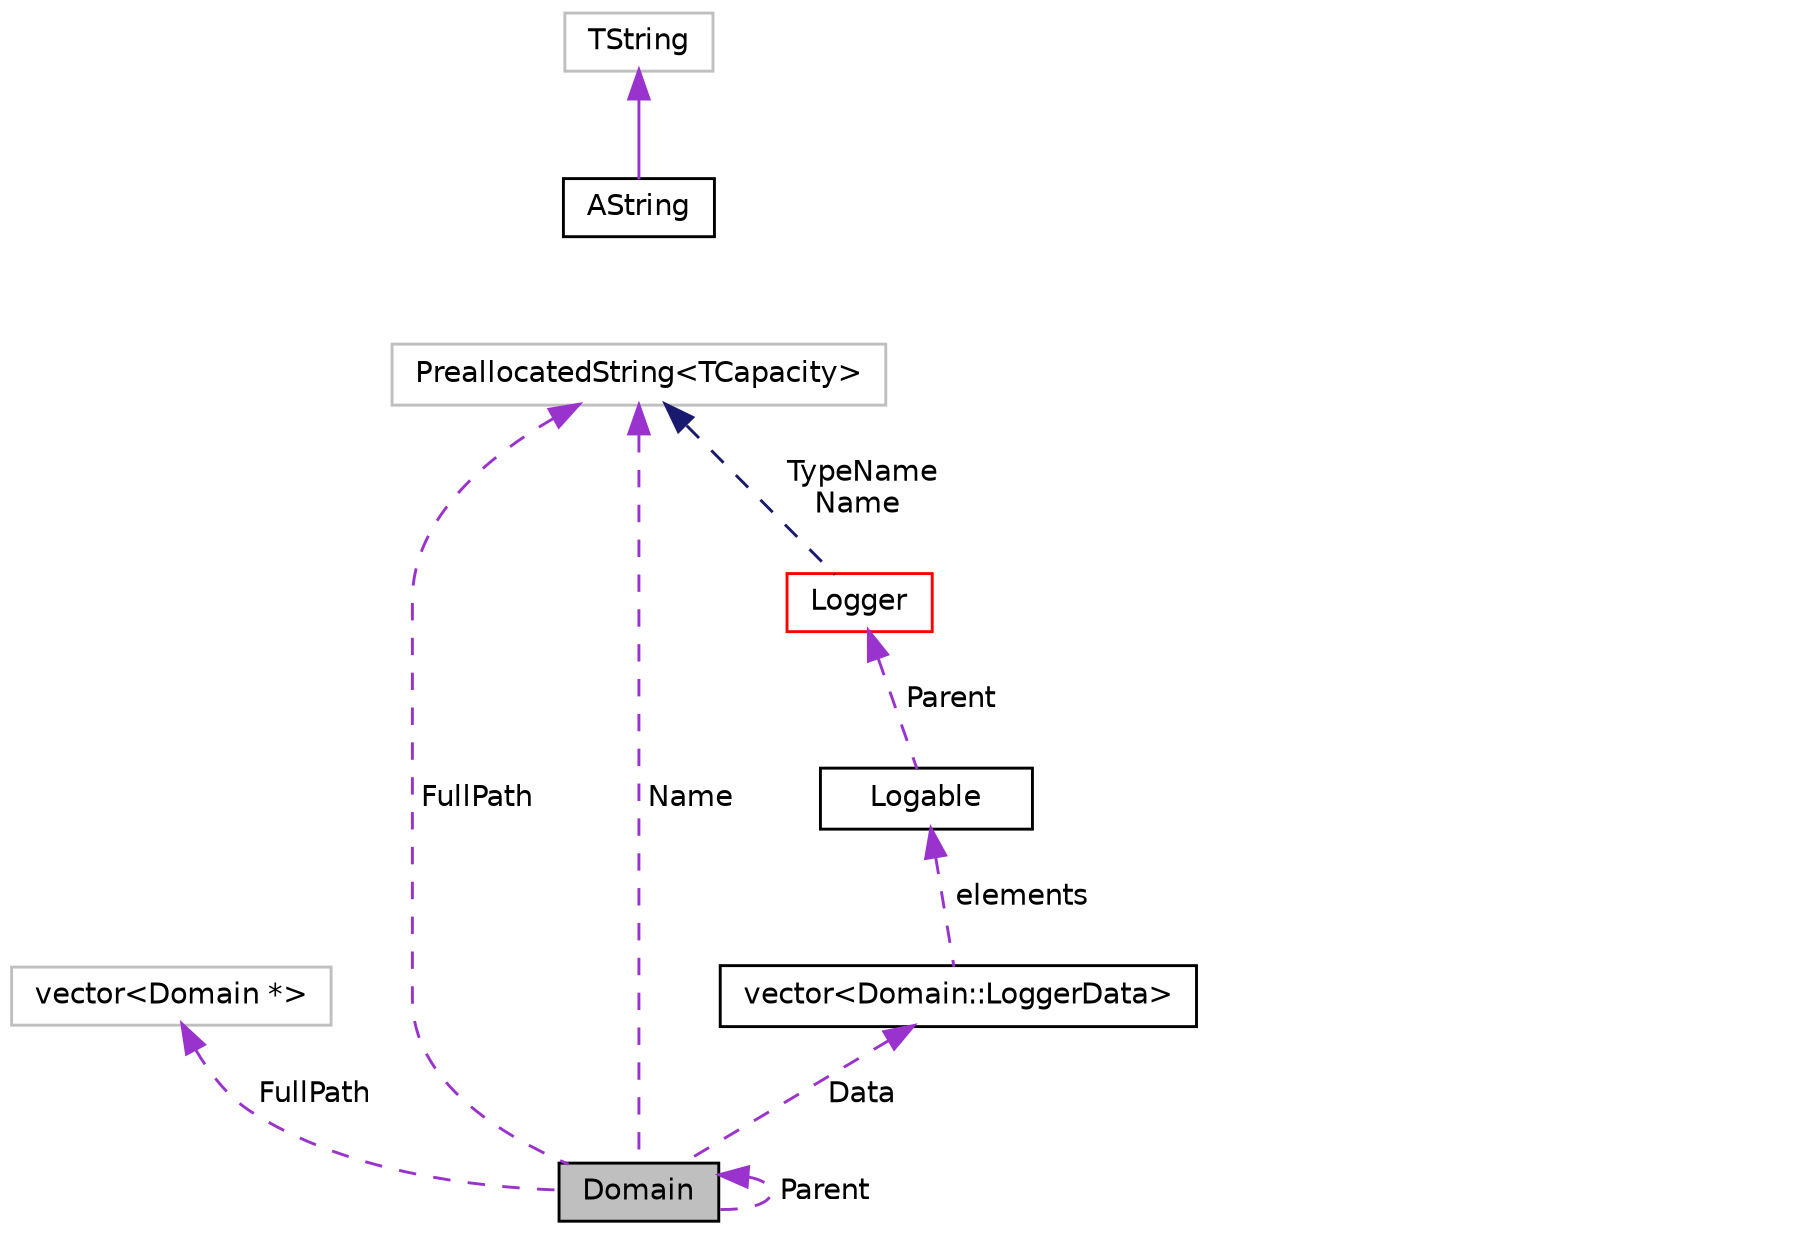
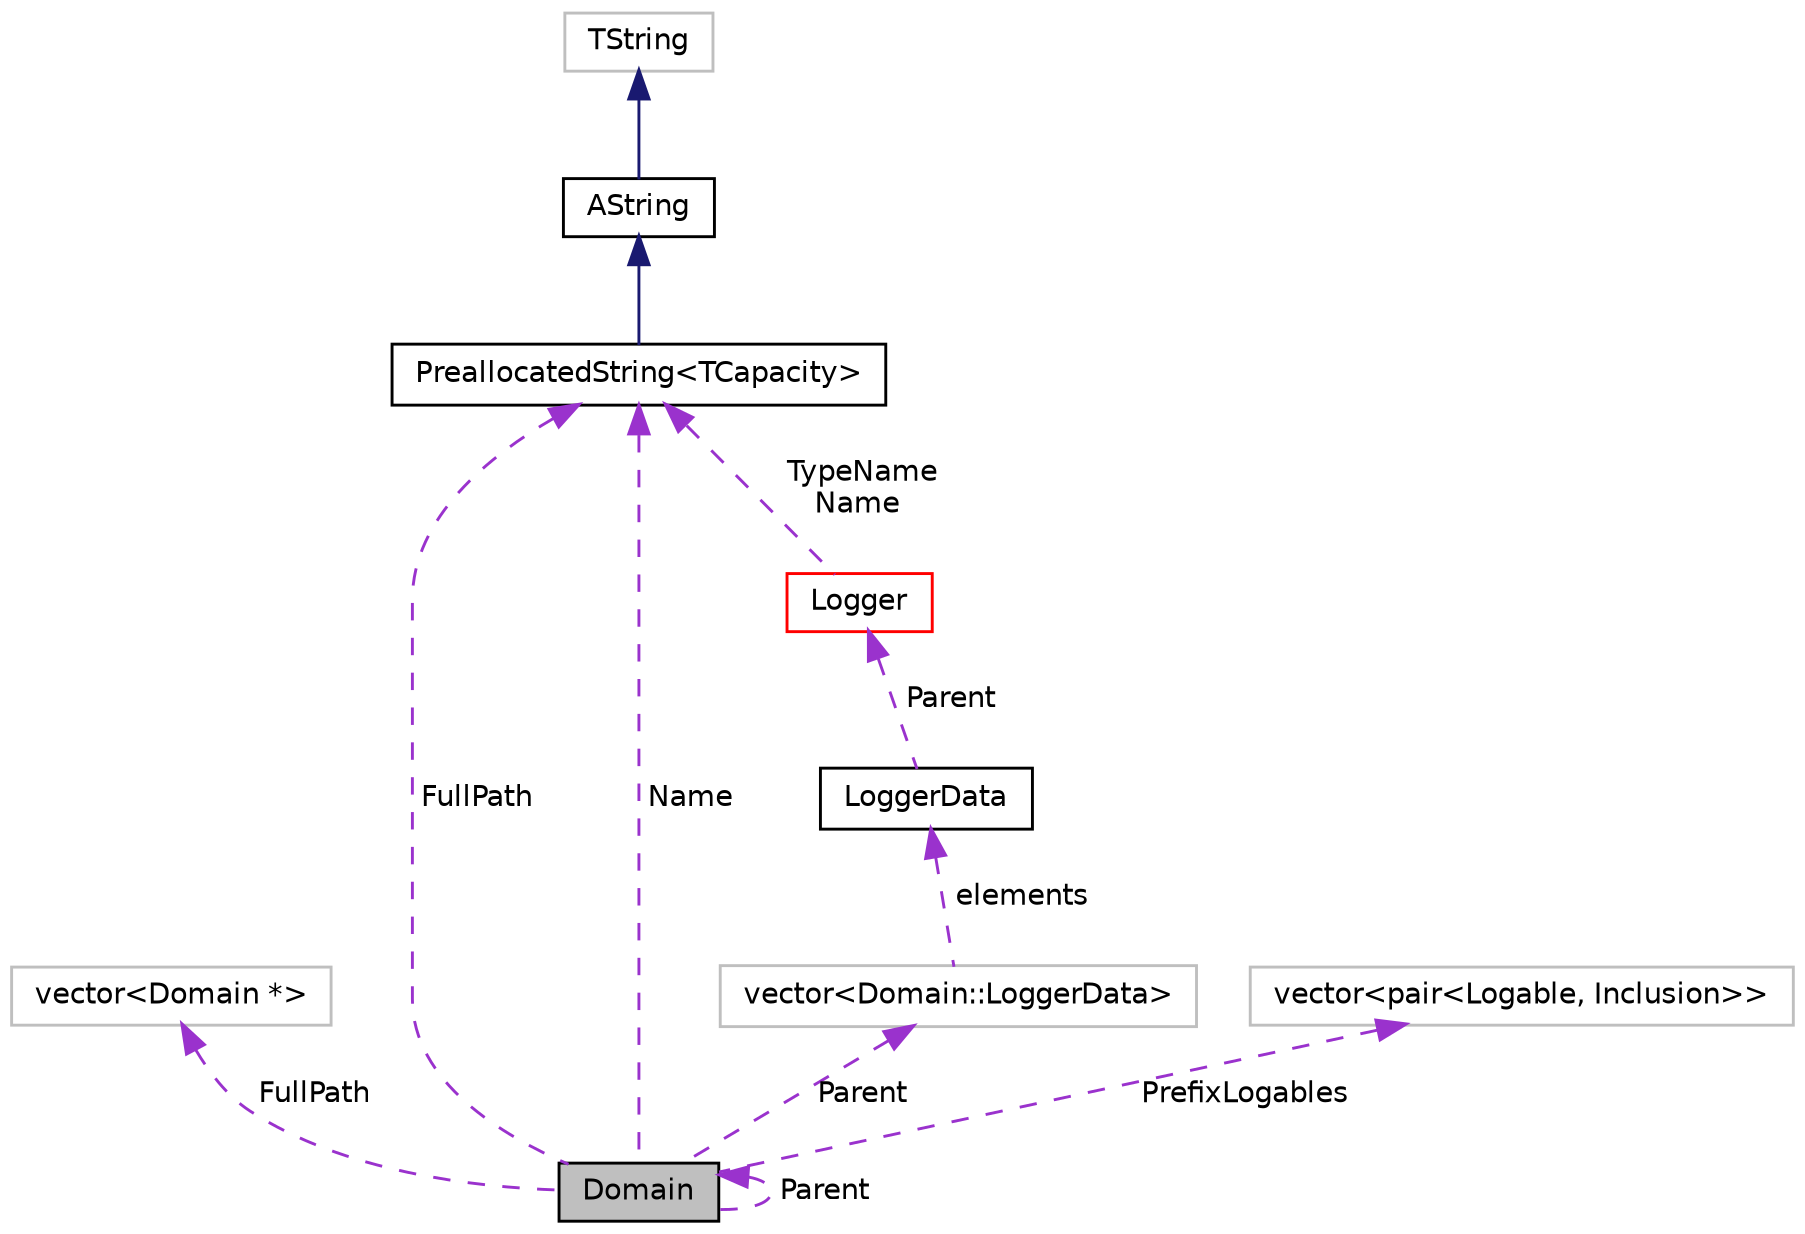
(639, 140) -> (639, 140)
none -> (639, 305)
(639, 375) -> (639, 375)
(761, 500) -> (761, 500)
(926, 799) -> (926, 799)
(958, 996) -> (958, 996)
none -> (1522, 996)
(858, 1095) -> (858, 1095)
